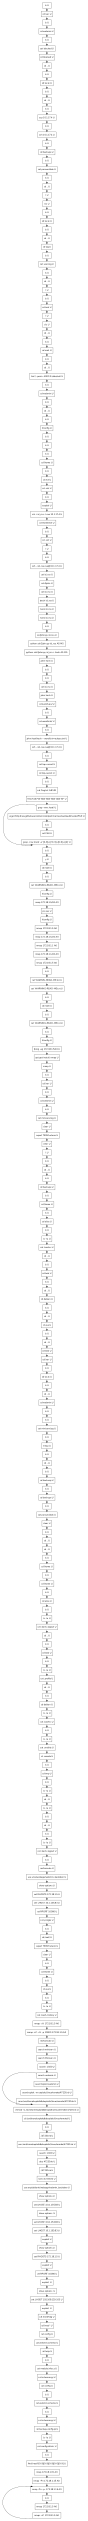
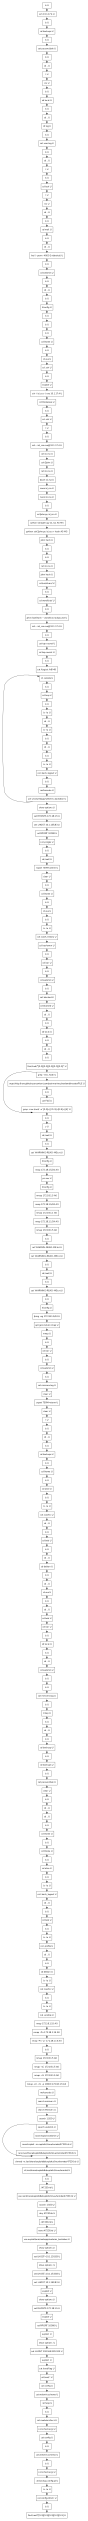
(47, 118) -> none
none -> (47, 946)
(47, 1751) -> (3, 736)
(3, 2503) -> (47, 2070)
